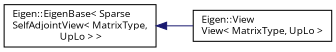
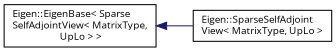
(262, 26) -> (262, 26)
